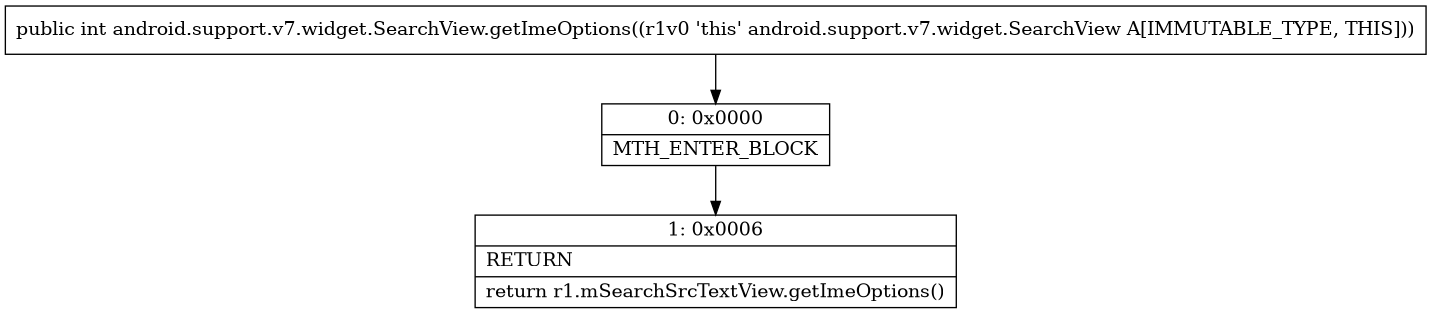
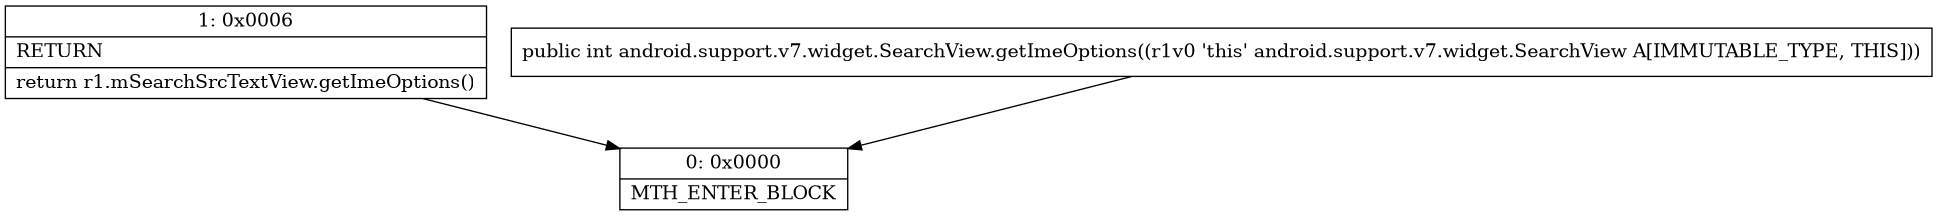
(716, 184) -> (515, 122)
